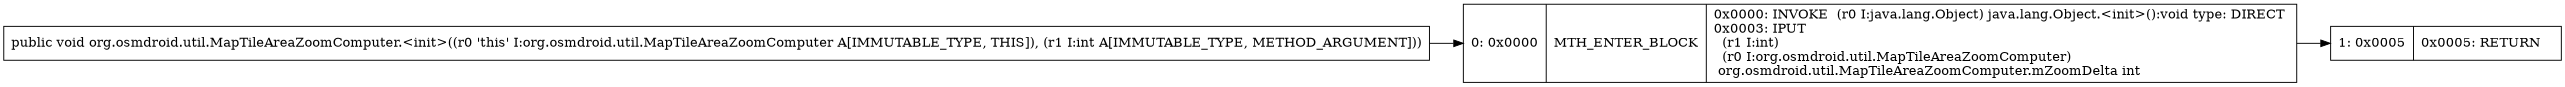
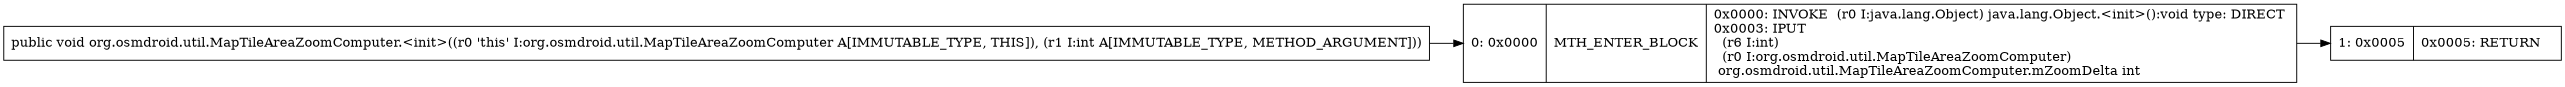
(1747, 43) -> (1747, 43)
